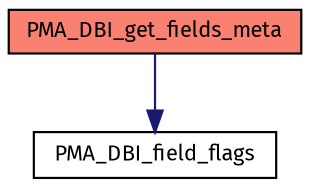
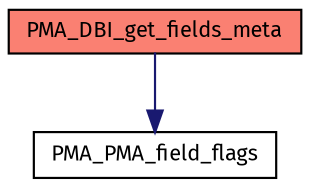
(155, 155) -> (155, 155)
